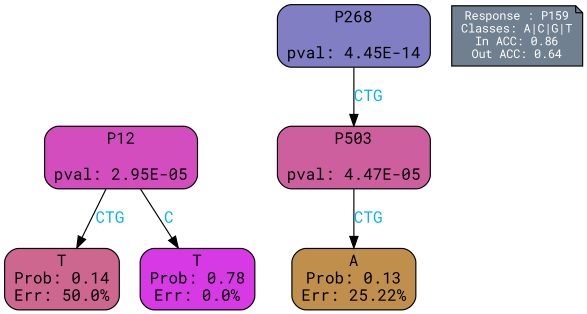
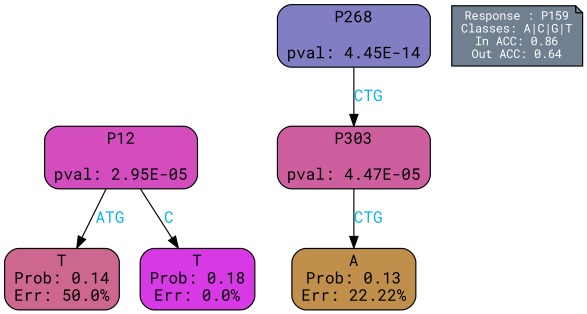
(354, 158) -> (354, 158)
(110, 218) -> (110, 218)
(197, 279) -> (197, 279)
(354, 279) -> (354, 279)
